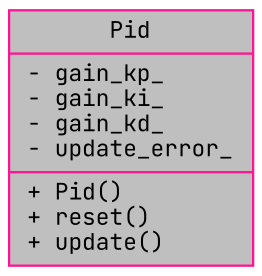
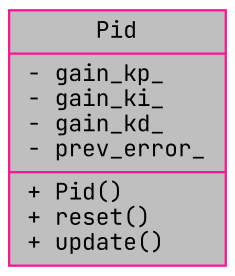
(131, 149) -> (117, 149)
